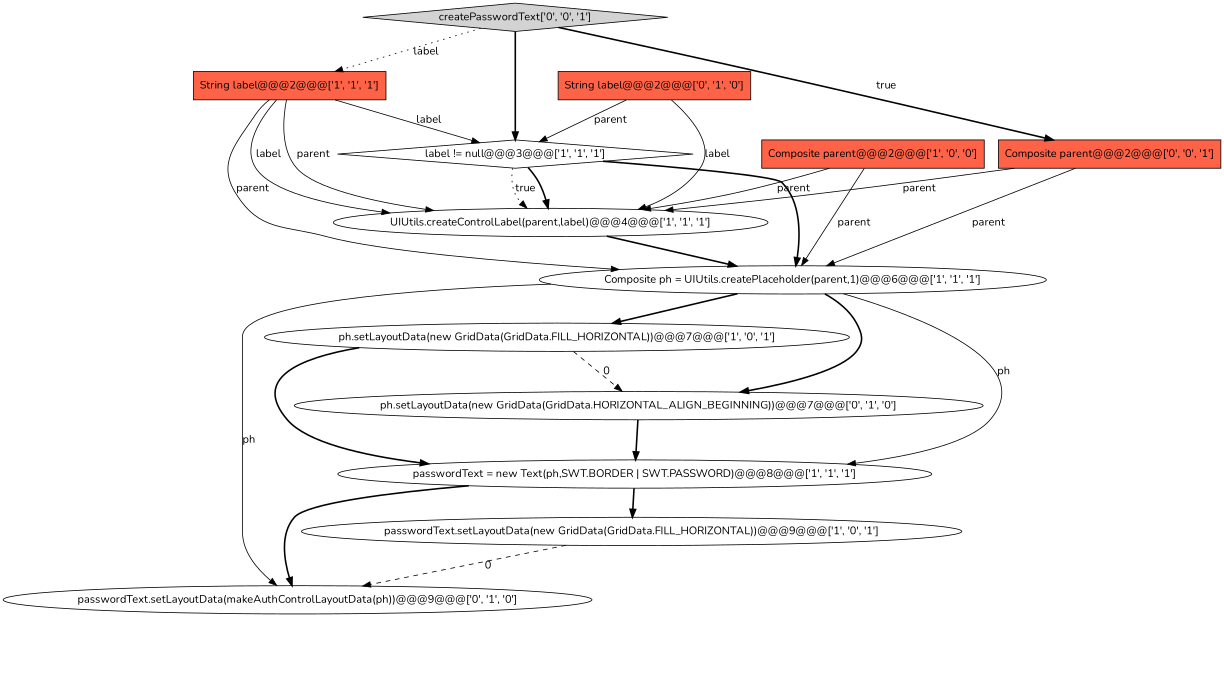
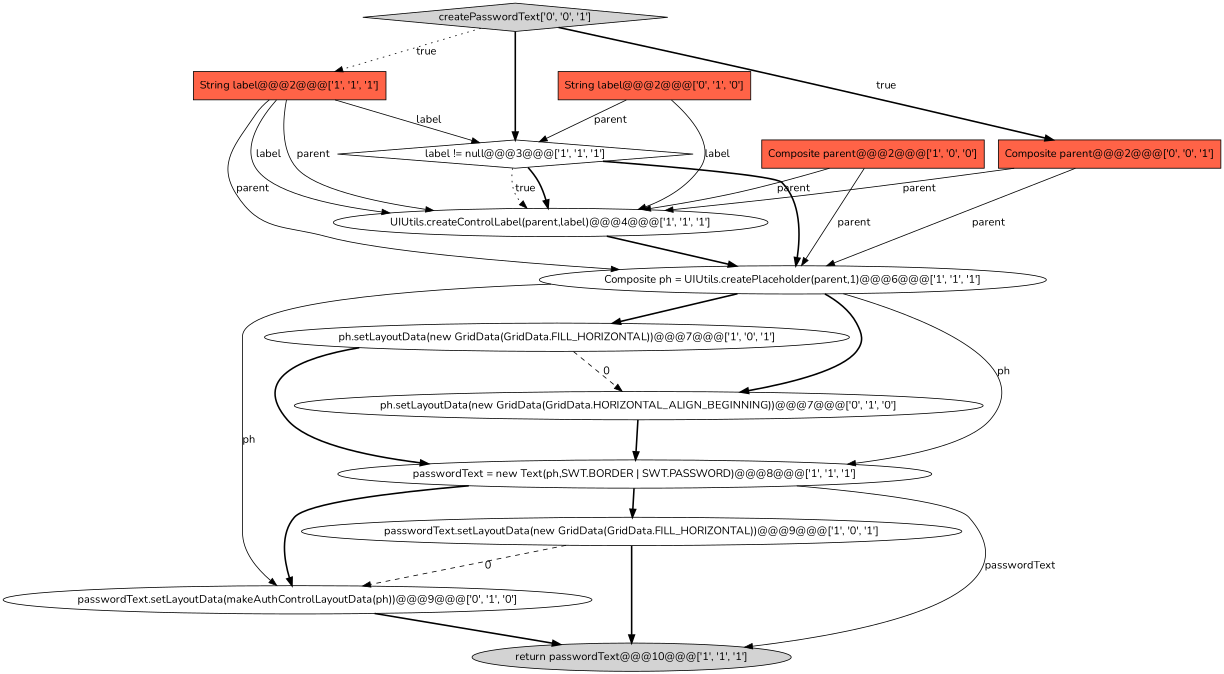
(426, 51) -> (426, 51)
none -> (632, 657)
